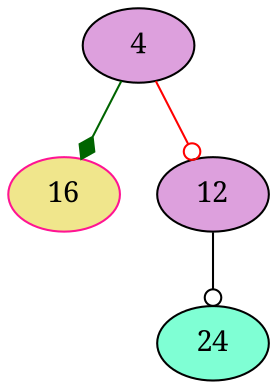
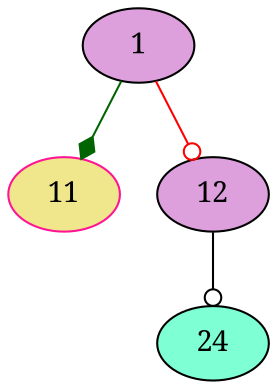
(139, 45) -> (139, 45)
(64, 194) -> (64, 194)
